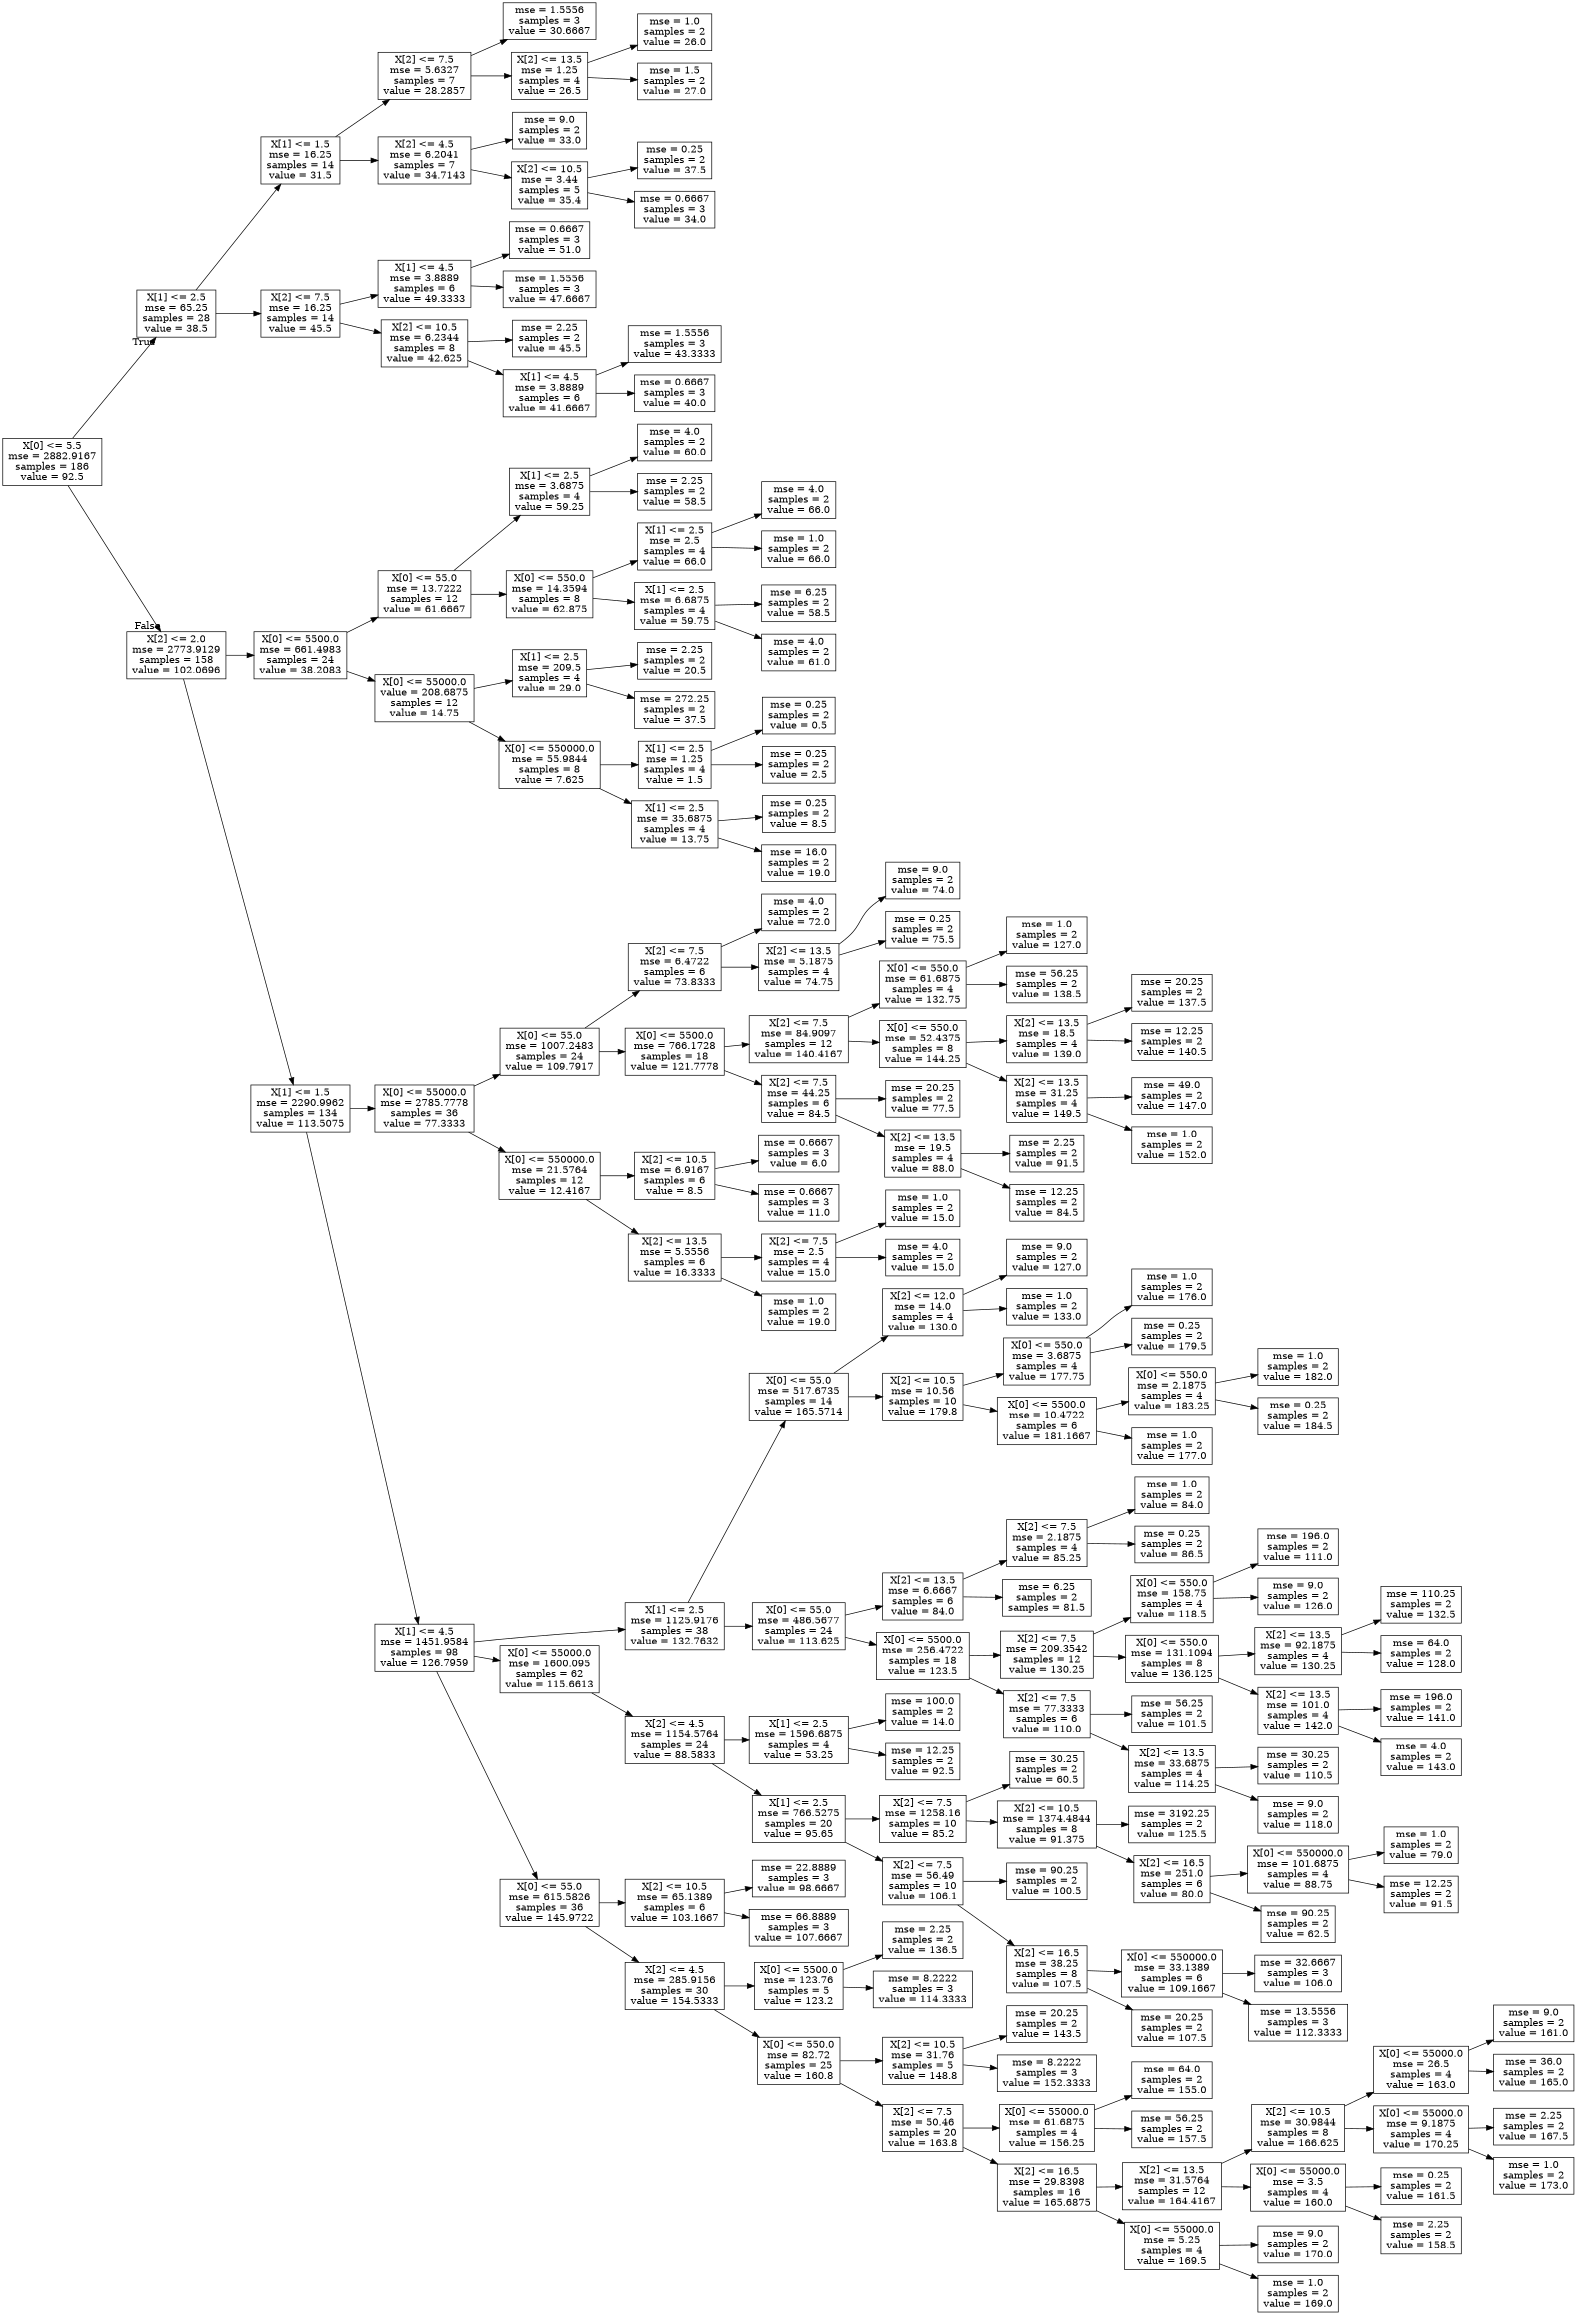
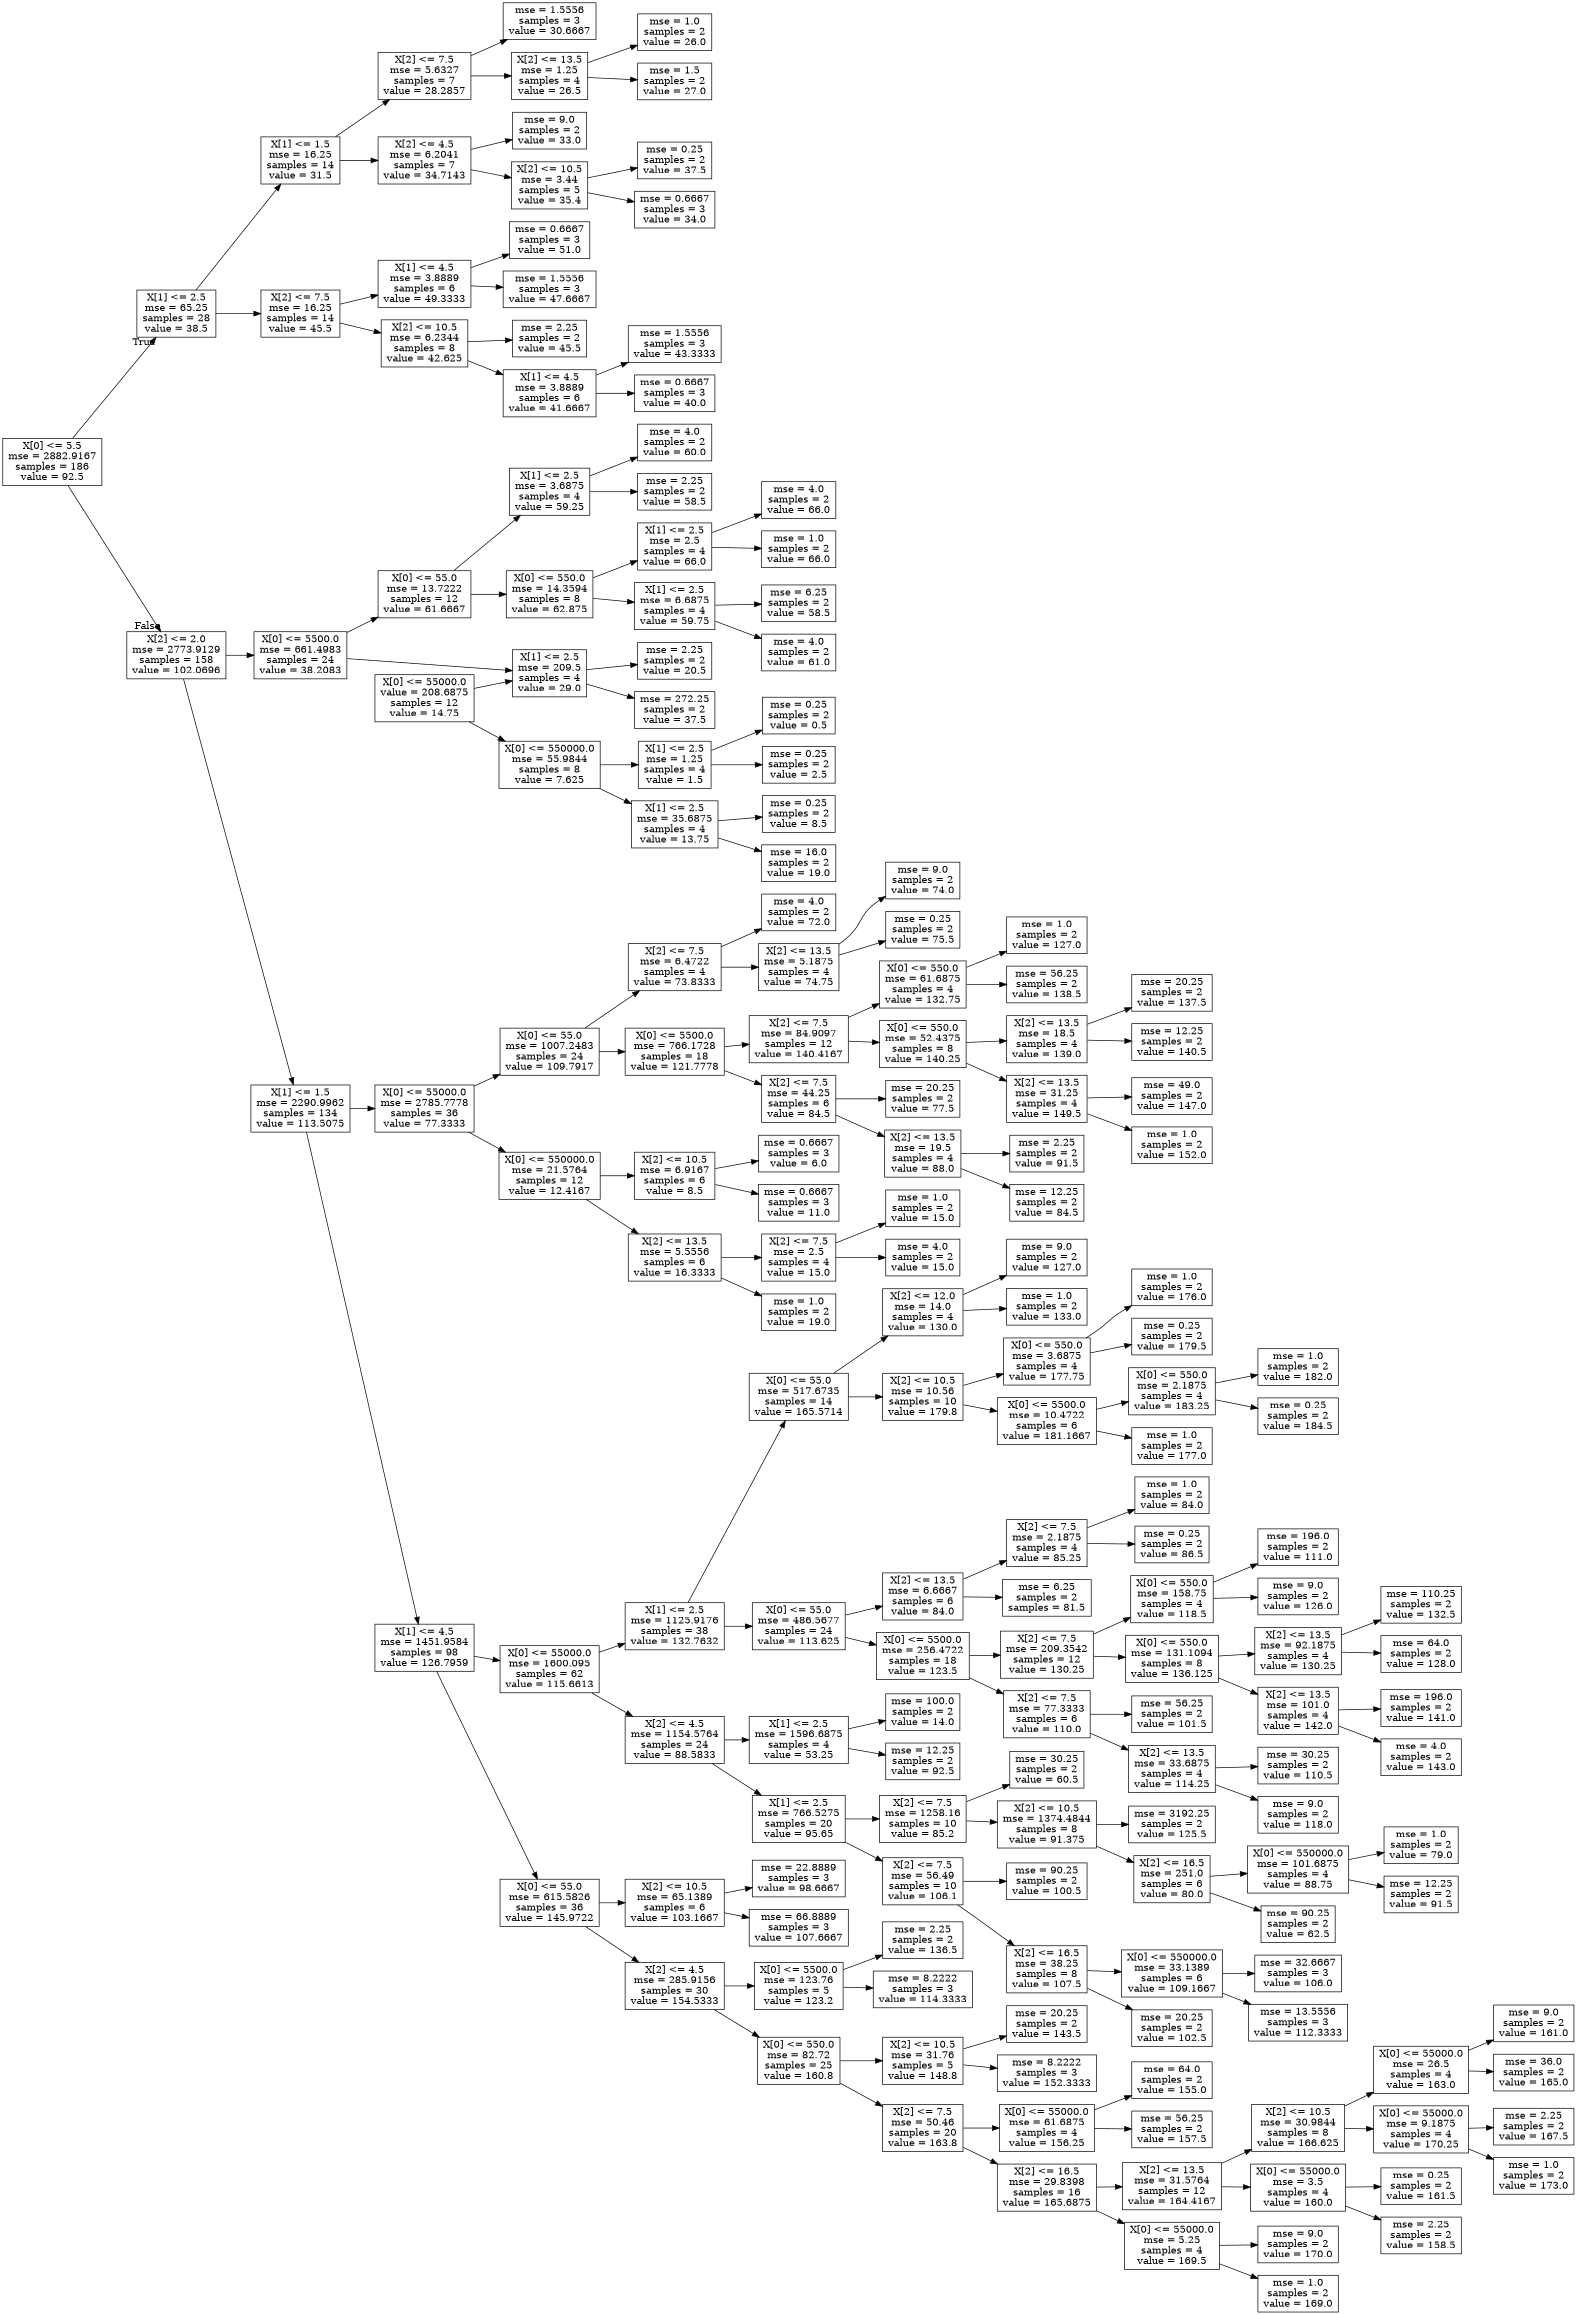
(358, 675) -> (426, 664)
(675, 967) -> (675, 967)
(923, 1044) -> (923, 1044)
(546, 1635) -> (609, 1649)
(1172, 2028) -> (1172, 2028)
